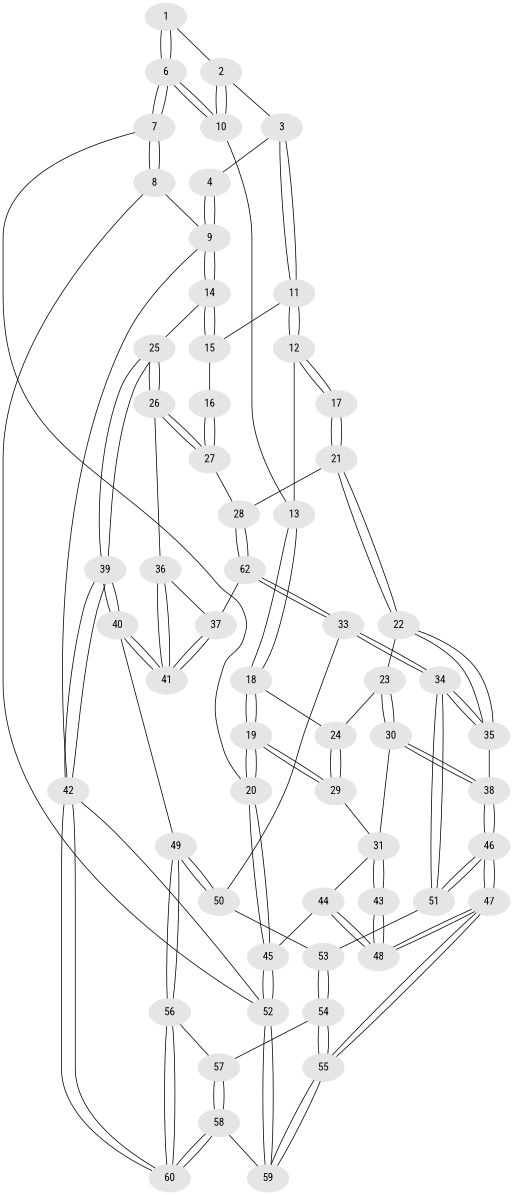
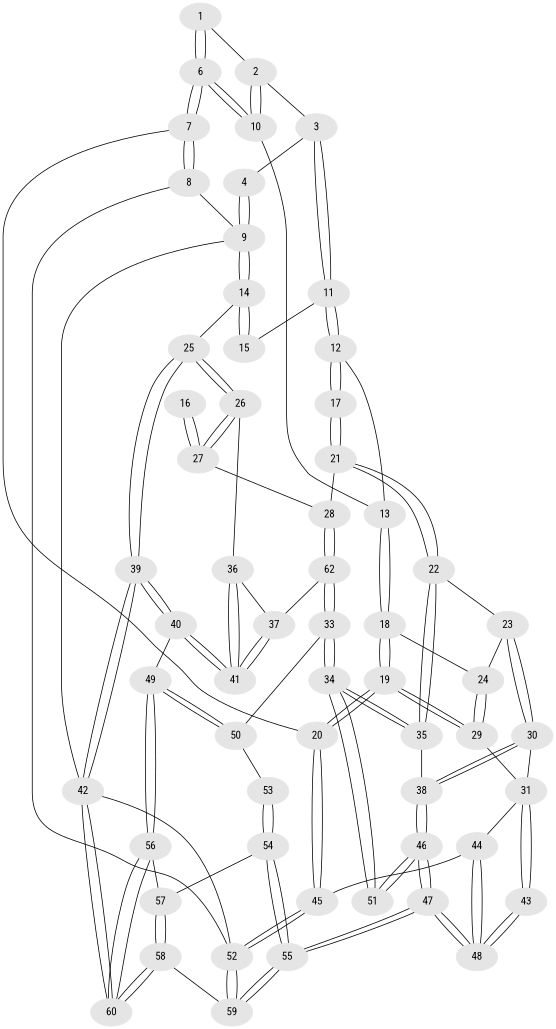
(210, 376) -> none
(379, 929) -> none
